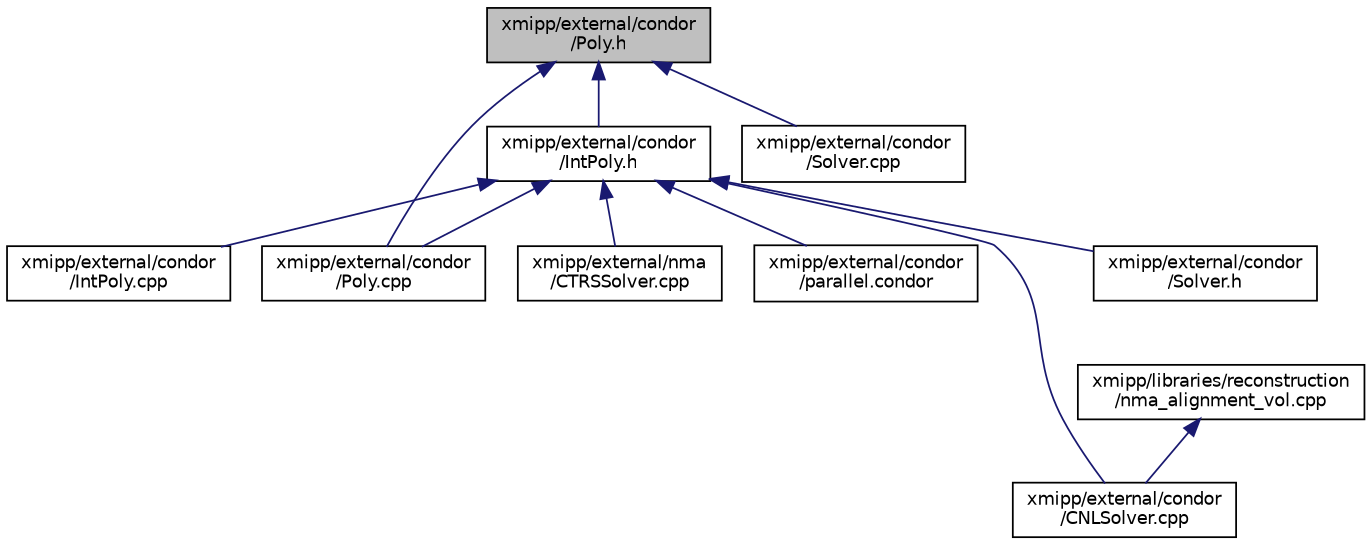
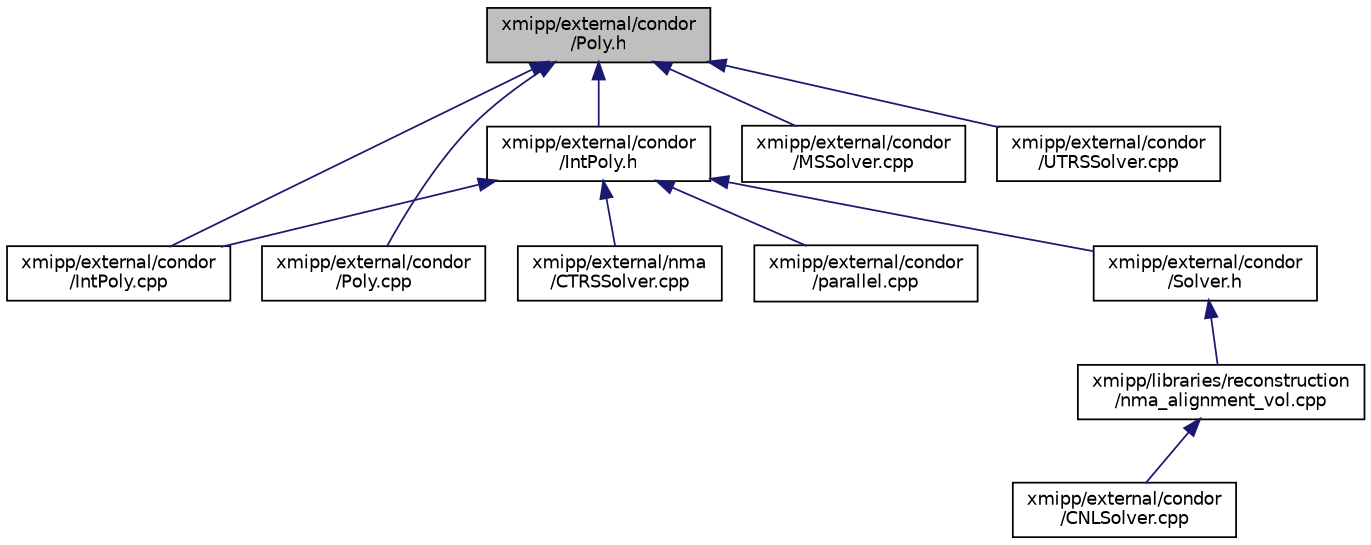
(854, 154) -> (854, 154)
none -> (1109, 154)
none -> (351, 158)
(478, 218) -> none
(992, 244) -> none
(866, 273) -> (866, 273)
none -> (1214, 342)
